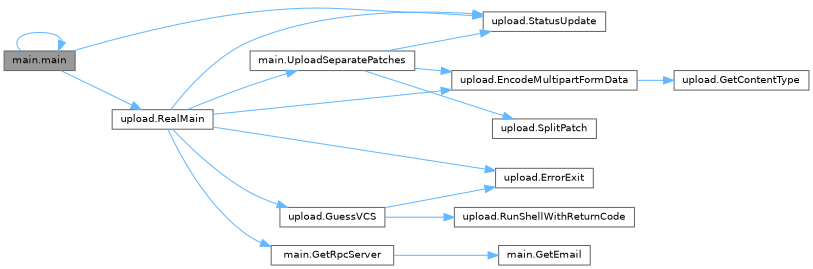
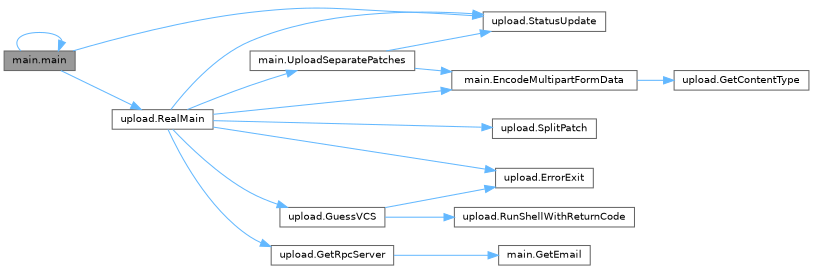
(544, 80) -> (544, 80)
(444, 97) -> (347, 124)
(332, 255) -> (332, 255)
